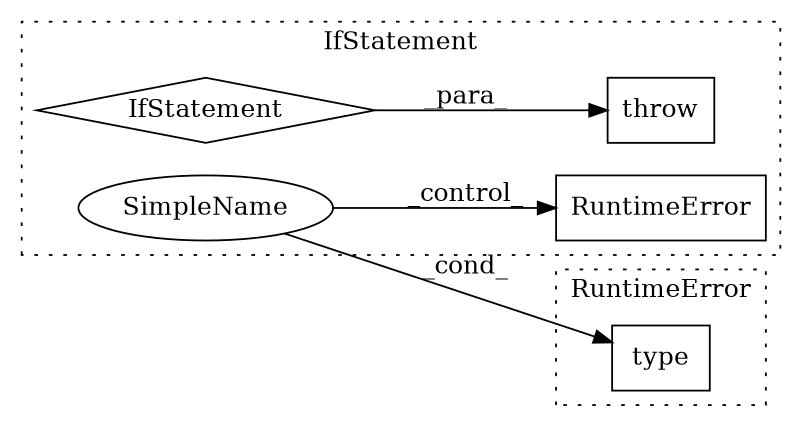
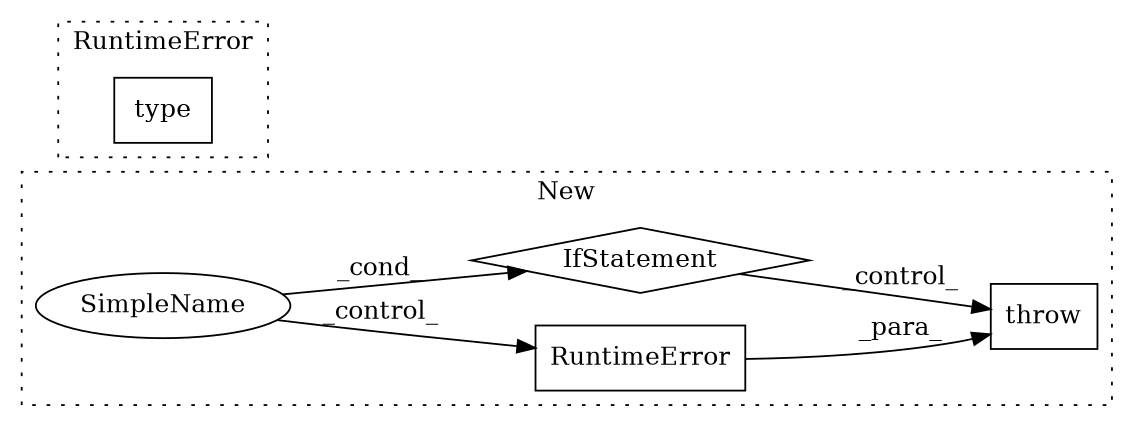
(401, 42) -> (567, 193)
(466, 97) -> (900, 278)
(440, 285) -> (395, 284)
none -> (860, 354)
